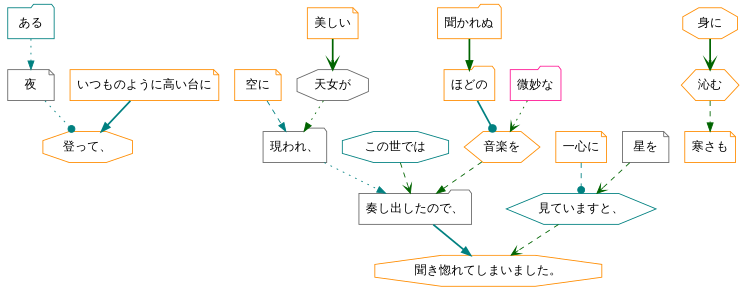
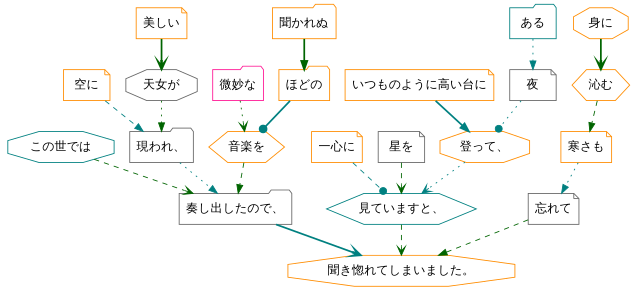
none -> (447, 175)
none -> (554, 209)
(449, 237) -> (314, 238)
